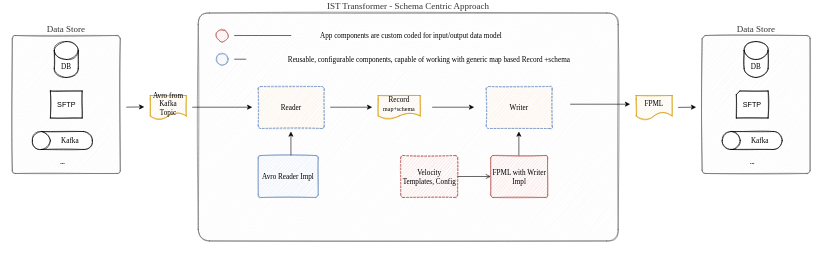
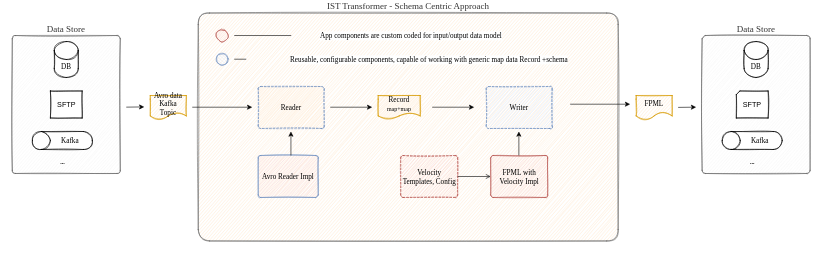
(429, 60) -> (429, 60)
(168, 104) -> (168, 104)
(399, 104) -> (399, 104)
(519, 107) -> (519, 107)
(408, 127) -> (408, 127)
(288, 176) -> (288, 176)
(520, 177) -> (520, 177)
